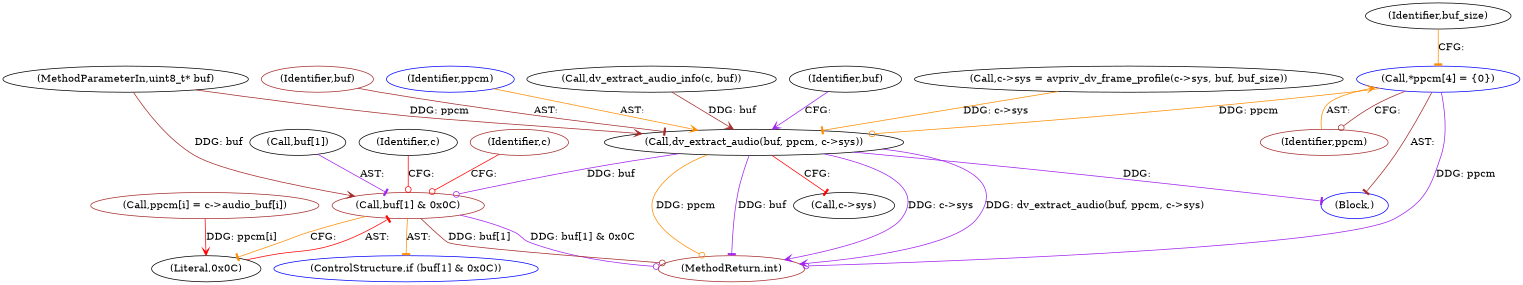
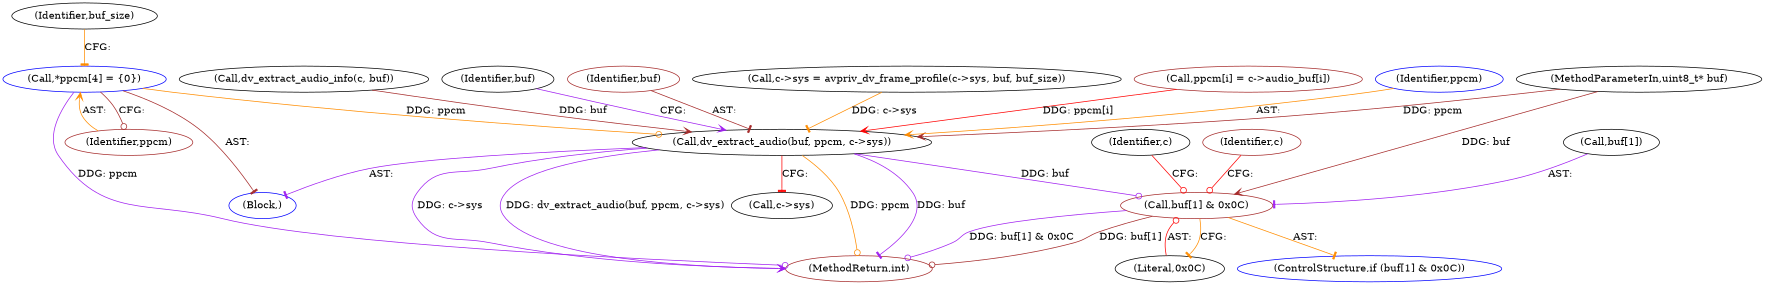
(1139, 174) -> (383, 174)
(205, 234) -> (1022, 110)
(319, 249) -> (1166, 238)
